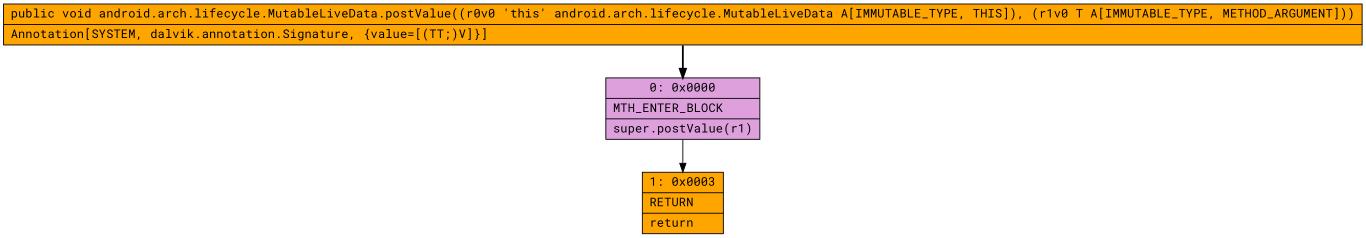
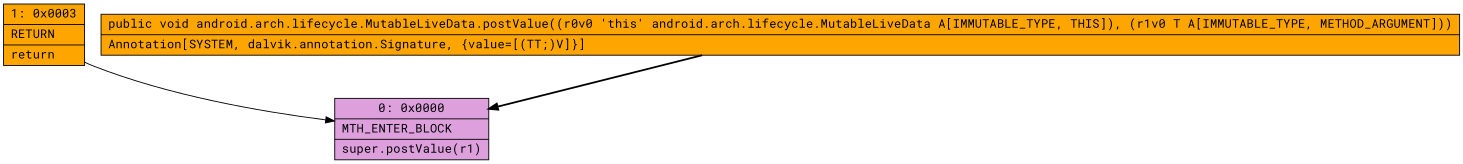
(683, 151) -> (203, 99)
